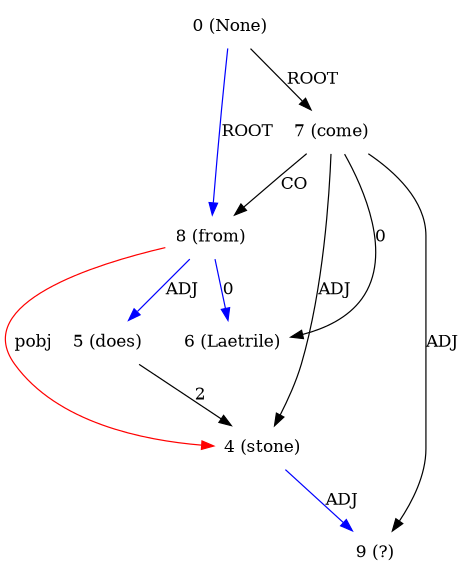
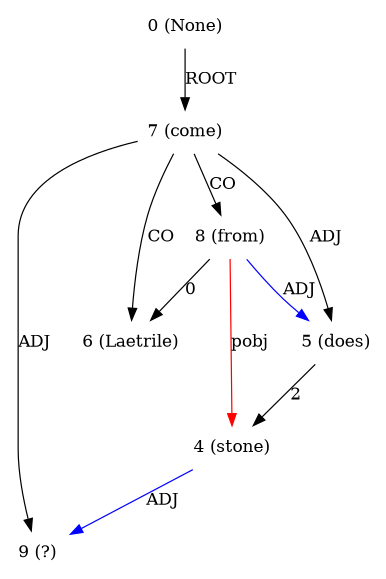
(220, 126) -> none
(381, 237) -> (161, 237)
(220, 284) -> (185, 285)
(318, 287) -> (289, 220)
